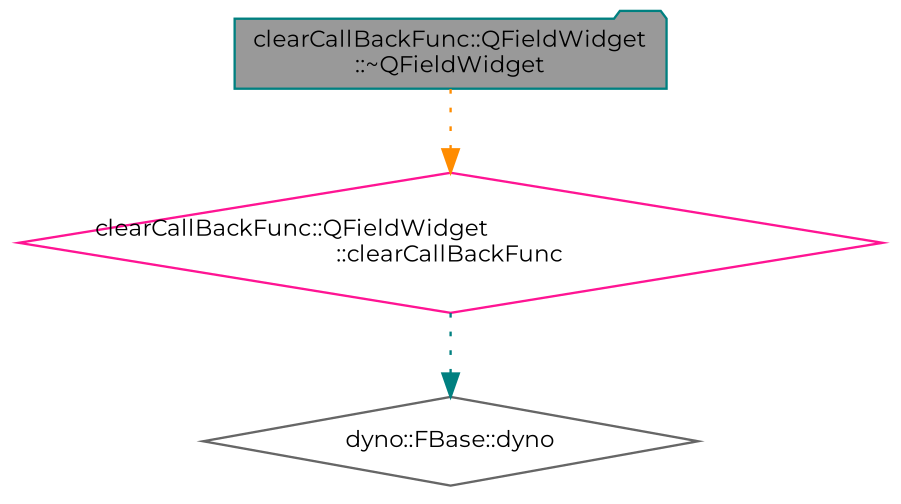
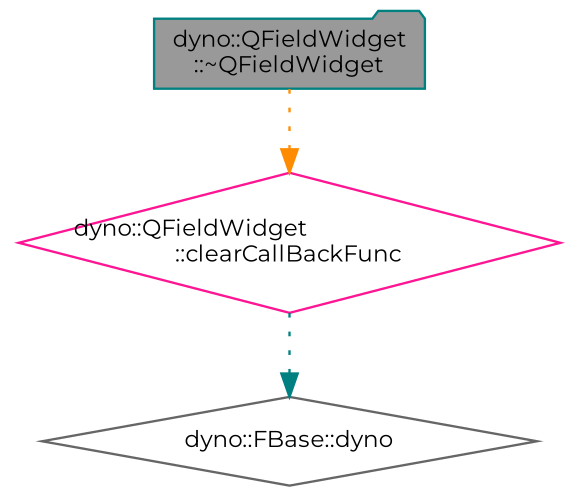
(451, 54) -> (290, 54)
(451, 243) -> (290, 243)
